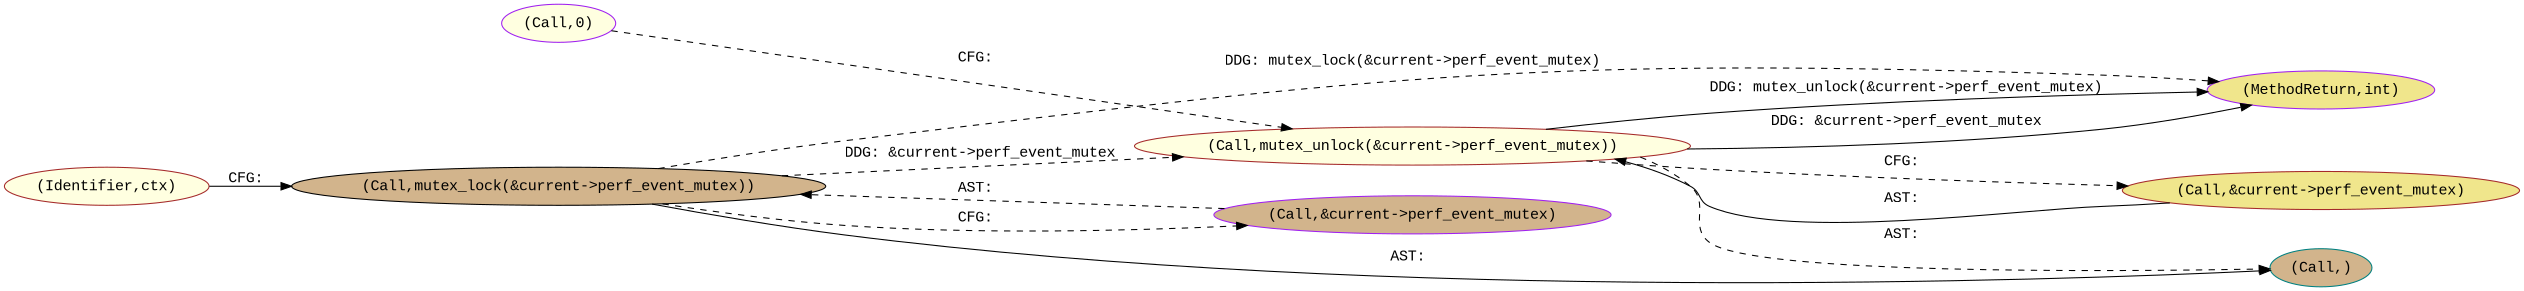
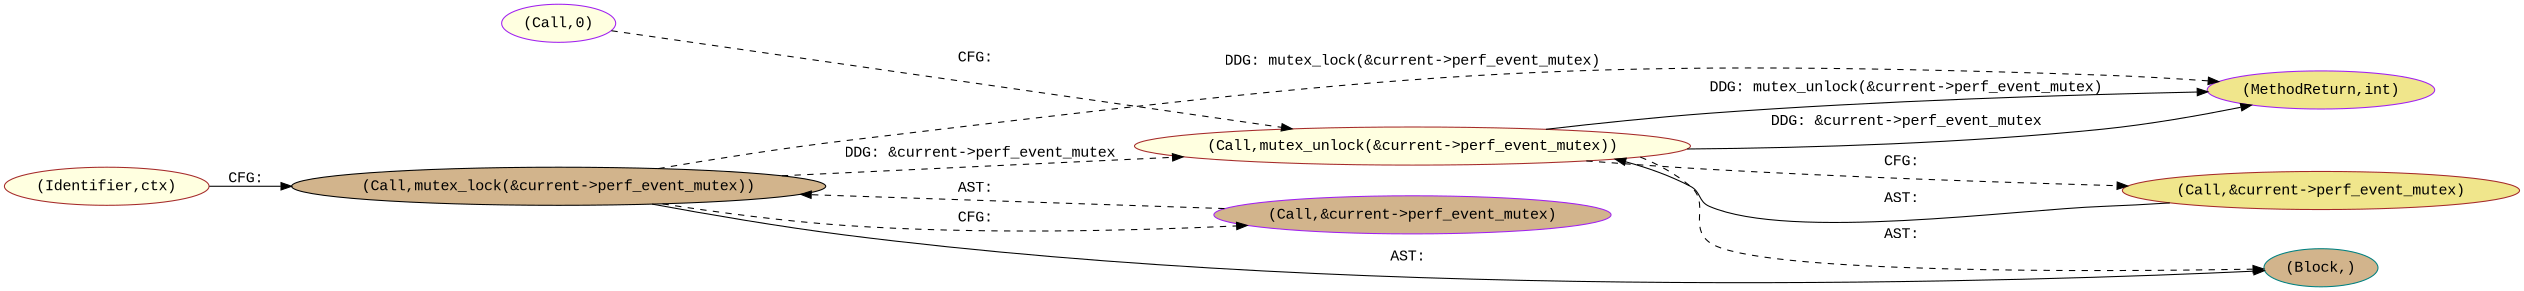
(2321, 268) -> (2321, 268)
